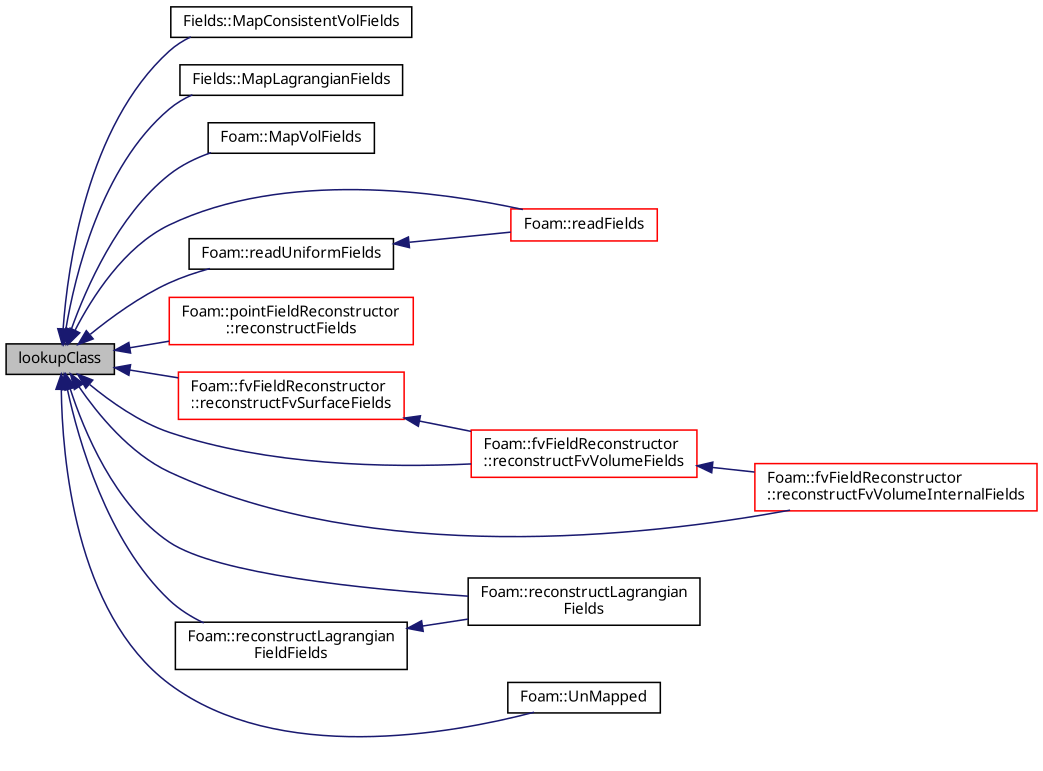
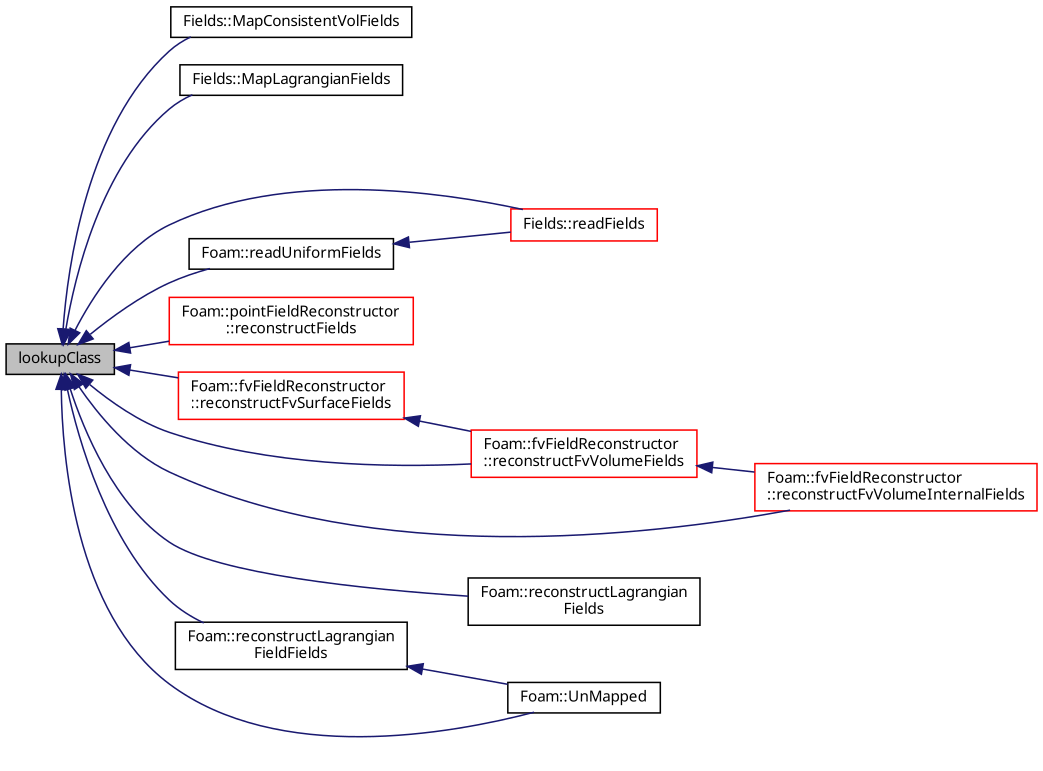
(291, 138) -> none
(584, 225) -> (584, 225)
(445, 623) -> (465, 677)
